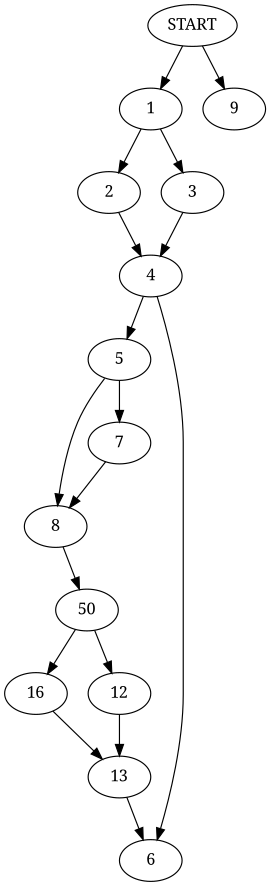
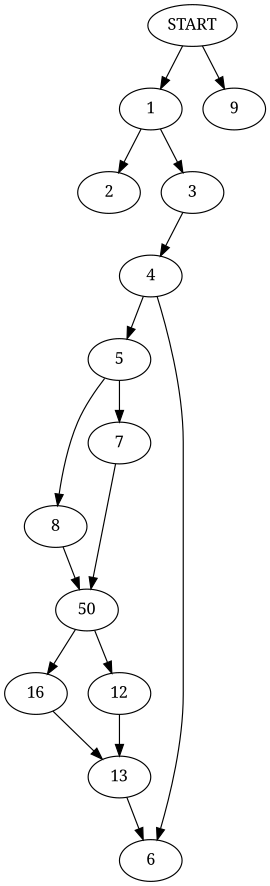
(127, 229) -> none
(91, 480) -> (104, 521)
